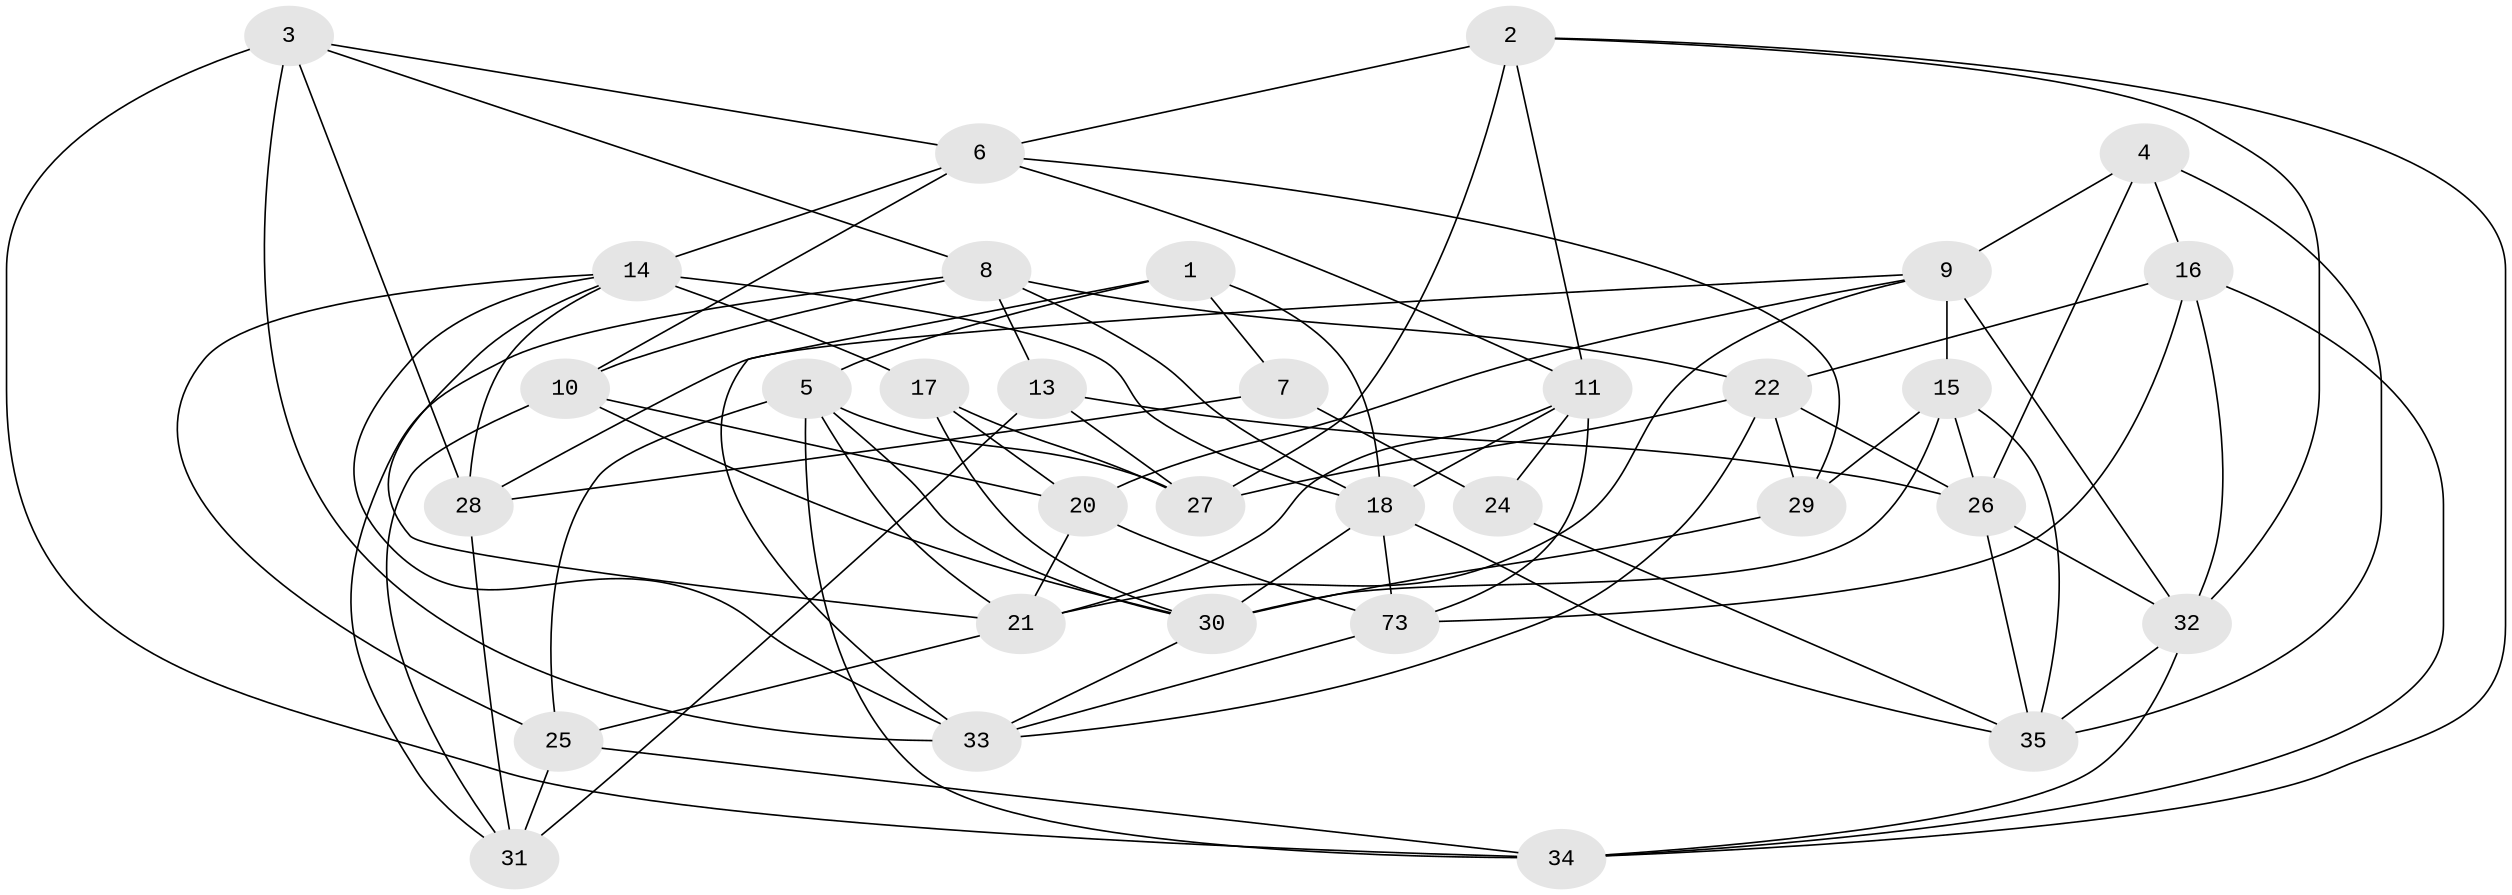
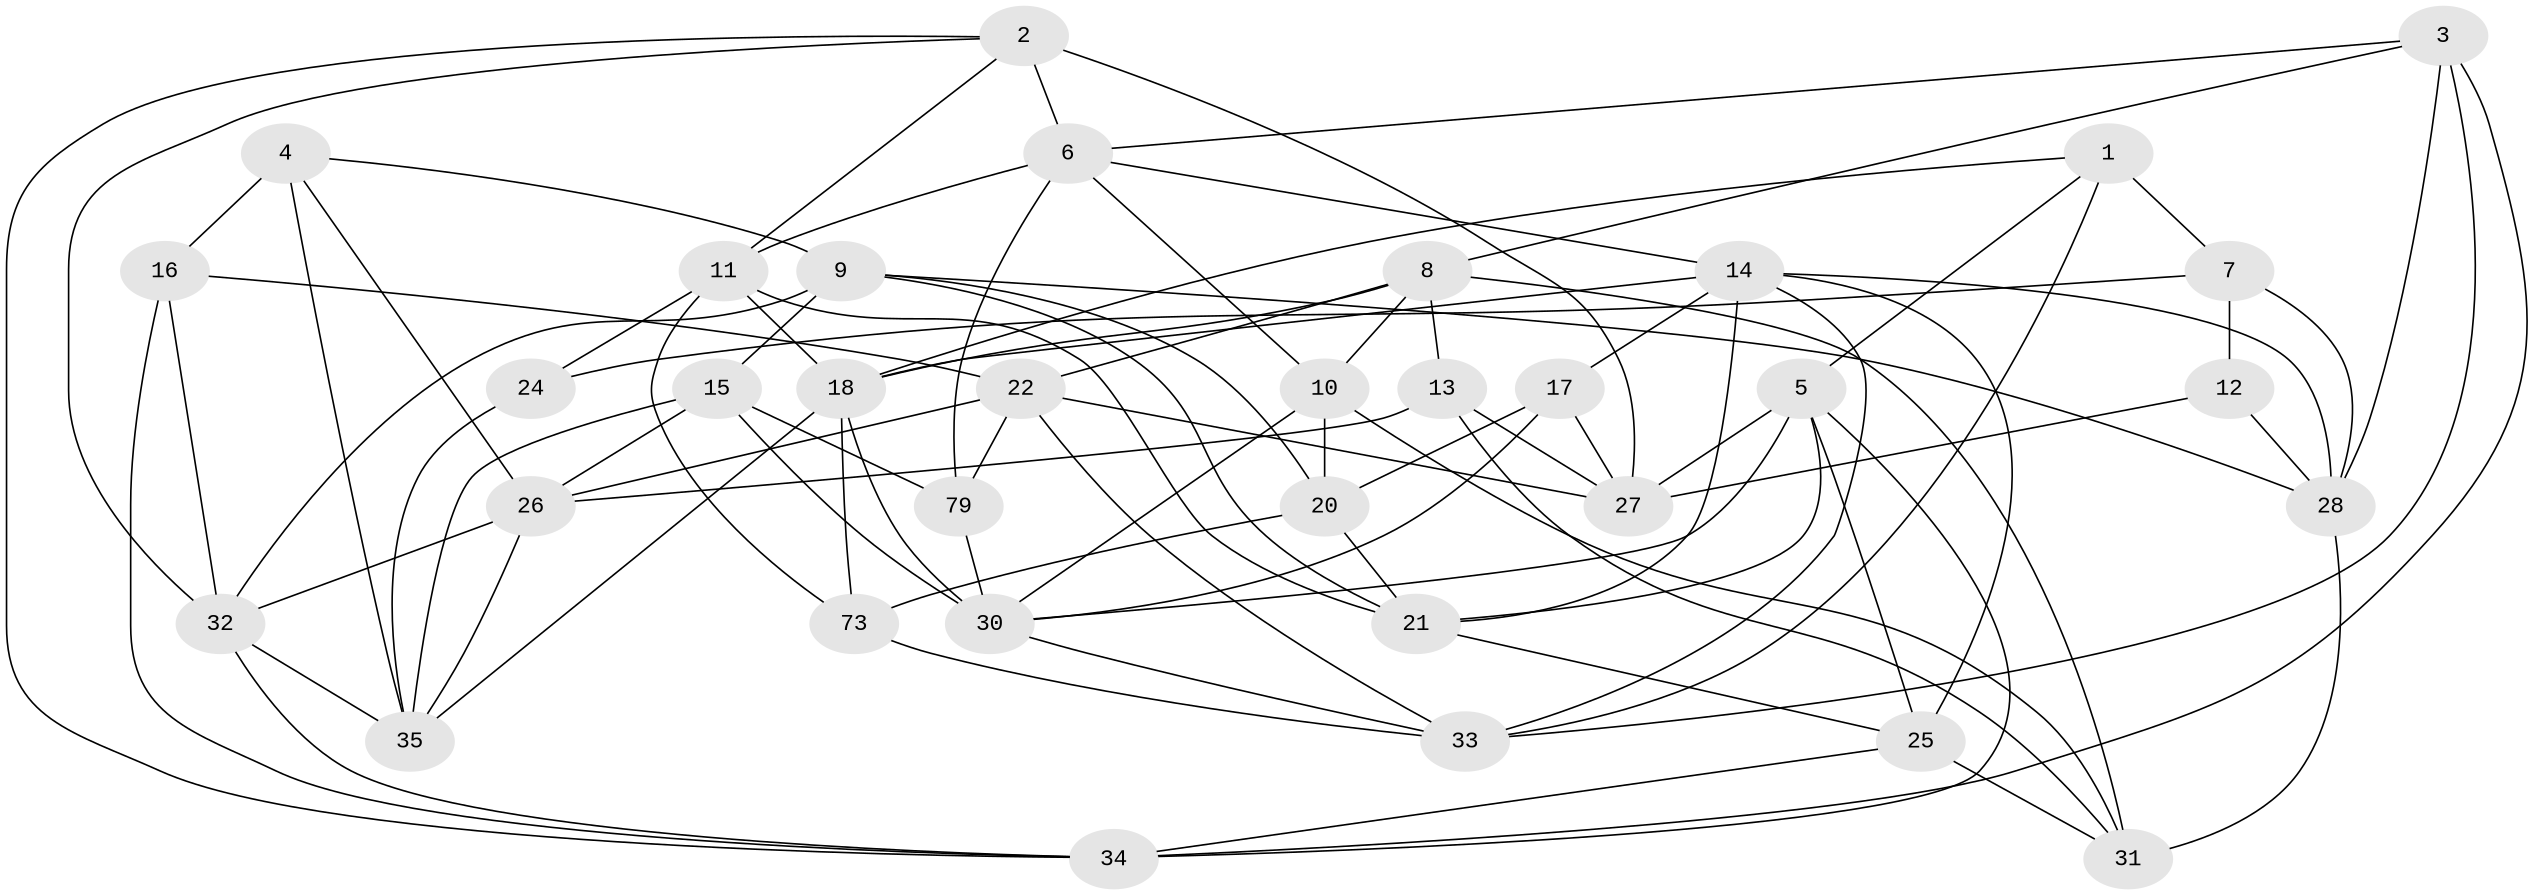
none -> (2230, 389)
(1802, 506) -> (959, 506)
(1883, 584) -> none
